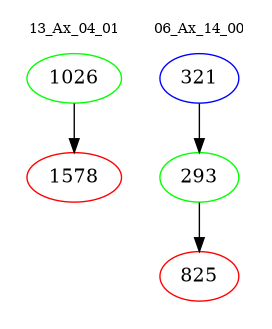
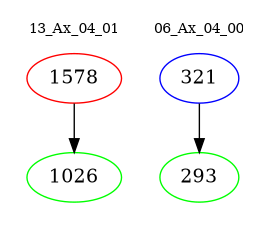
(199, 30) -> (199, 30)
(74, 121) -> (74, 121)
(199, 276) -> none
